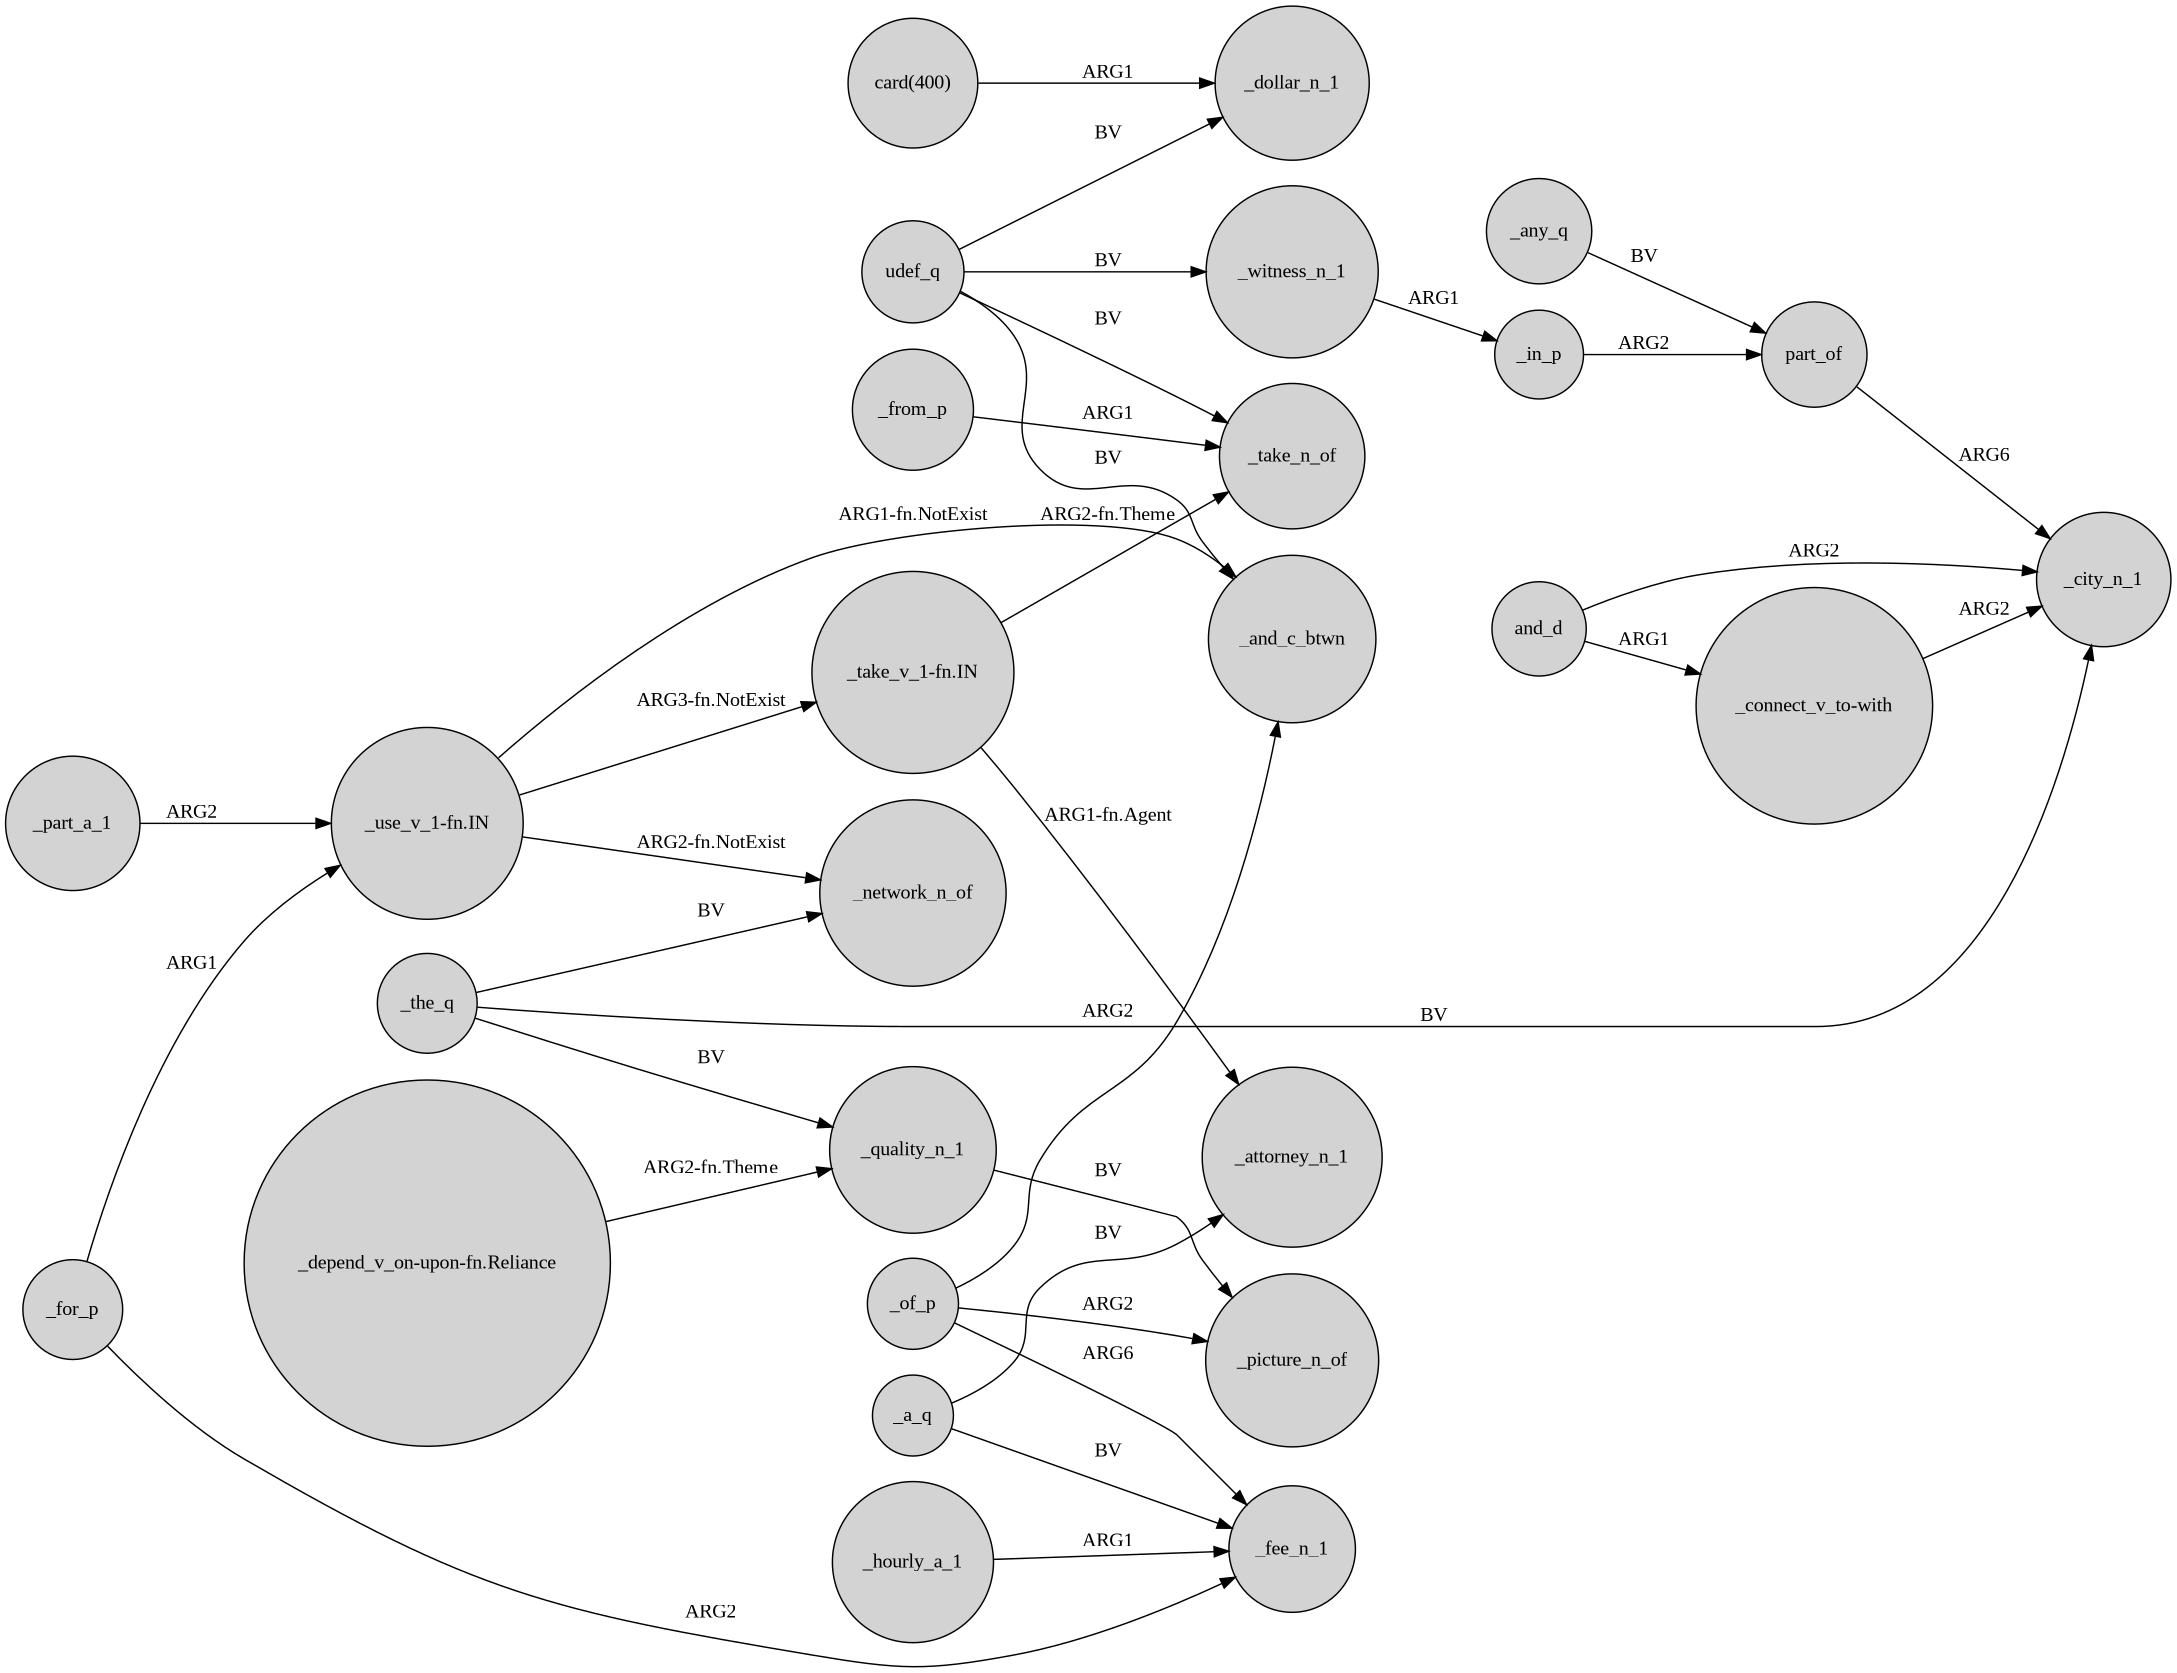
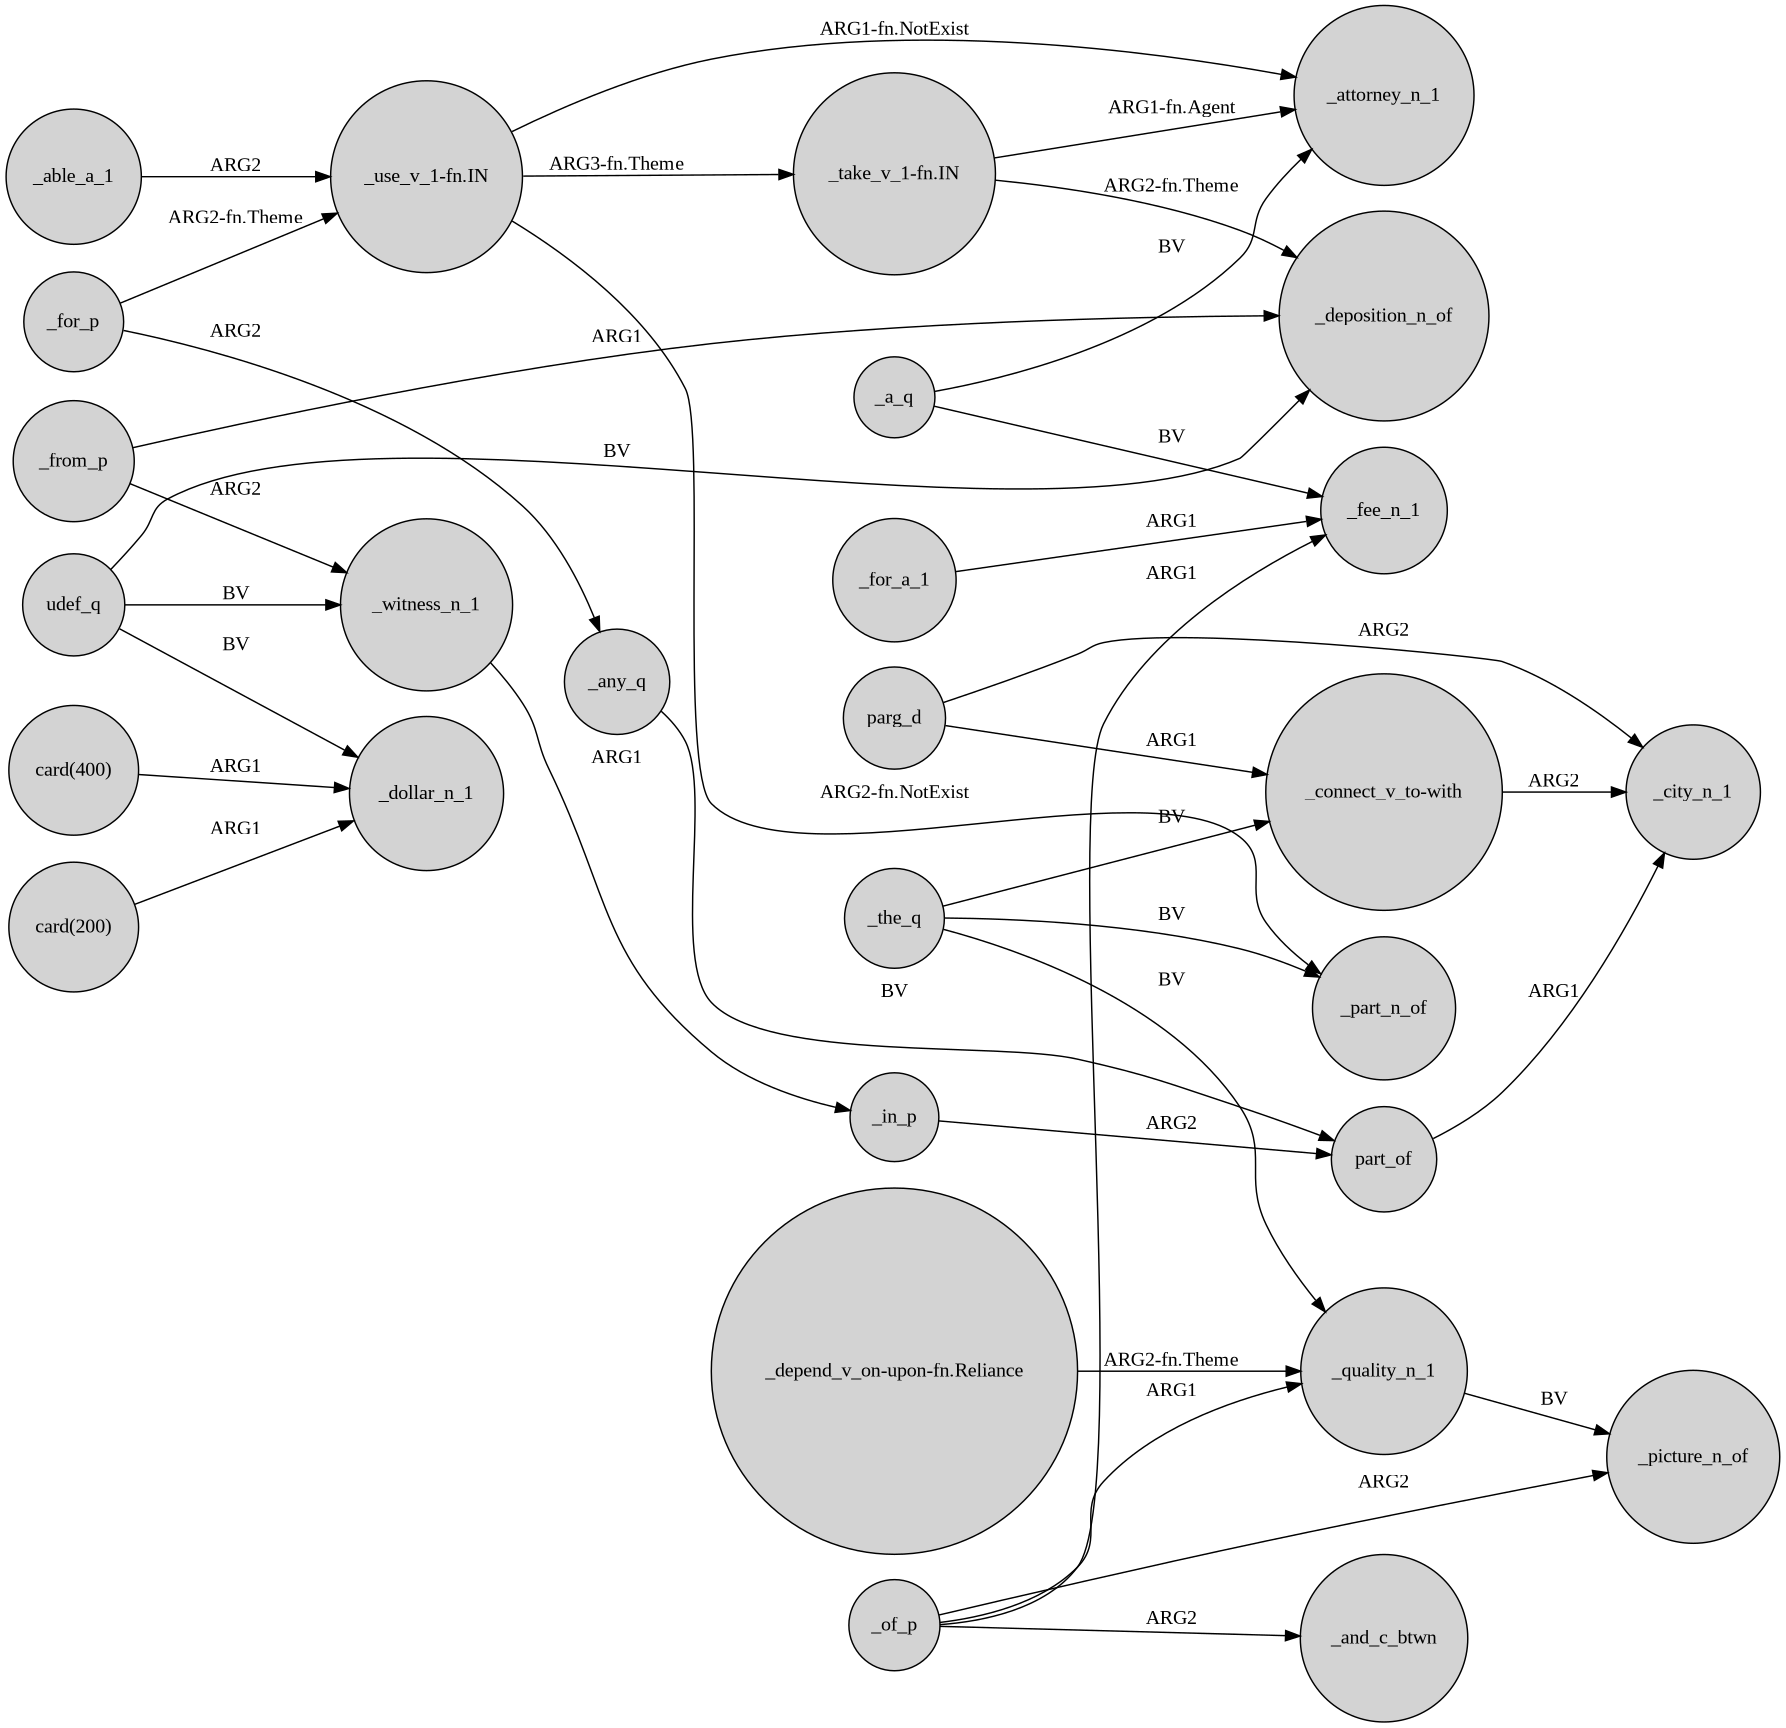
(1984, 455) -> (1554, 992)
(1292, 456) -> (1384, 316)
(1047, 474) -> none
none -> (232, 525)
(836, 551) -> (891, 41)
(1539, 629) -> (894, 718)
(711, 701) -> (617, 164)
(73, 823) -> (74, 177)
(913, 893) -> (1384, 1008)
none -> (74, 927)
(192, 963) -> (236, 218)
(1392, 1027) -> (1099, 866)
(1108, 1354) -> (1172, 574)
none -> (1108, 1478)
(913, 1562) -> (894, 580)
(635, 1622) -> (395, 422)
